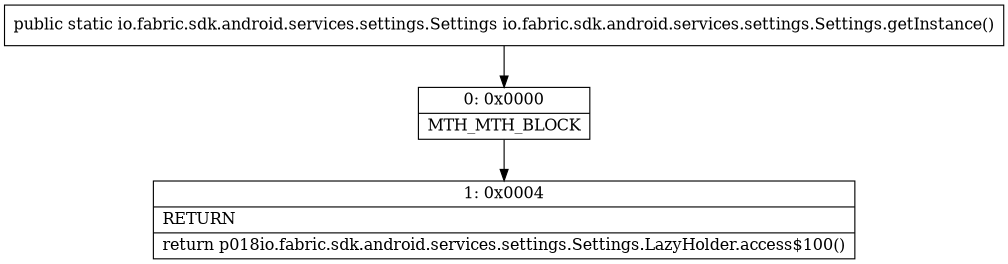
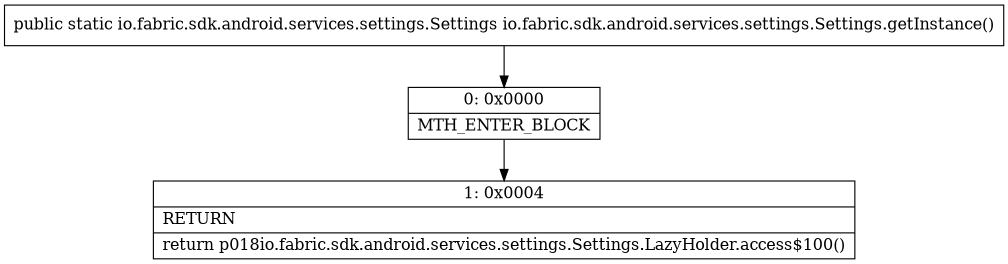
(504, 126) -> (504, 126)
